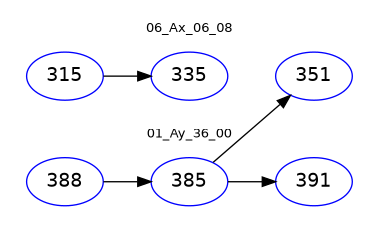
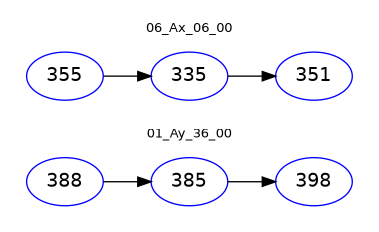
(189, 29) -> (189, 29)
(65, 76) -> (65, 76)
(247, 133) -> (245, 76)
(314, 182) -> (314, 182)
